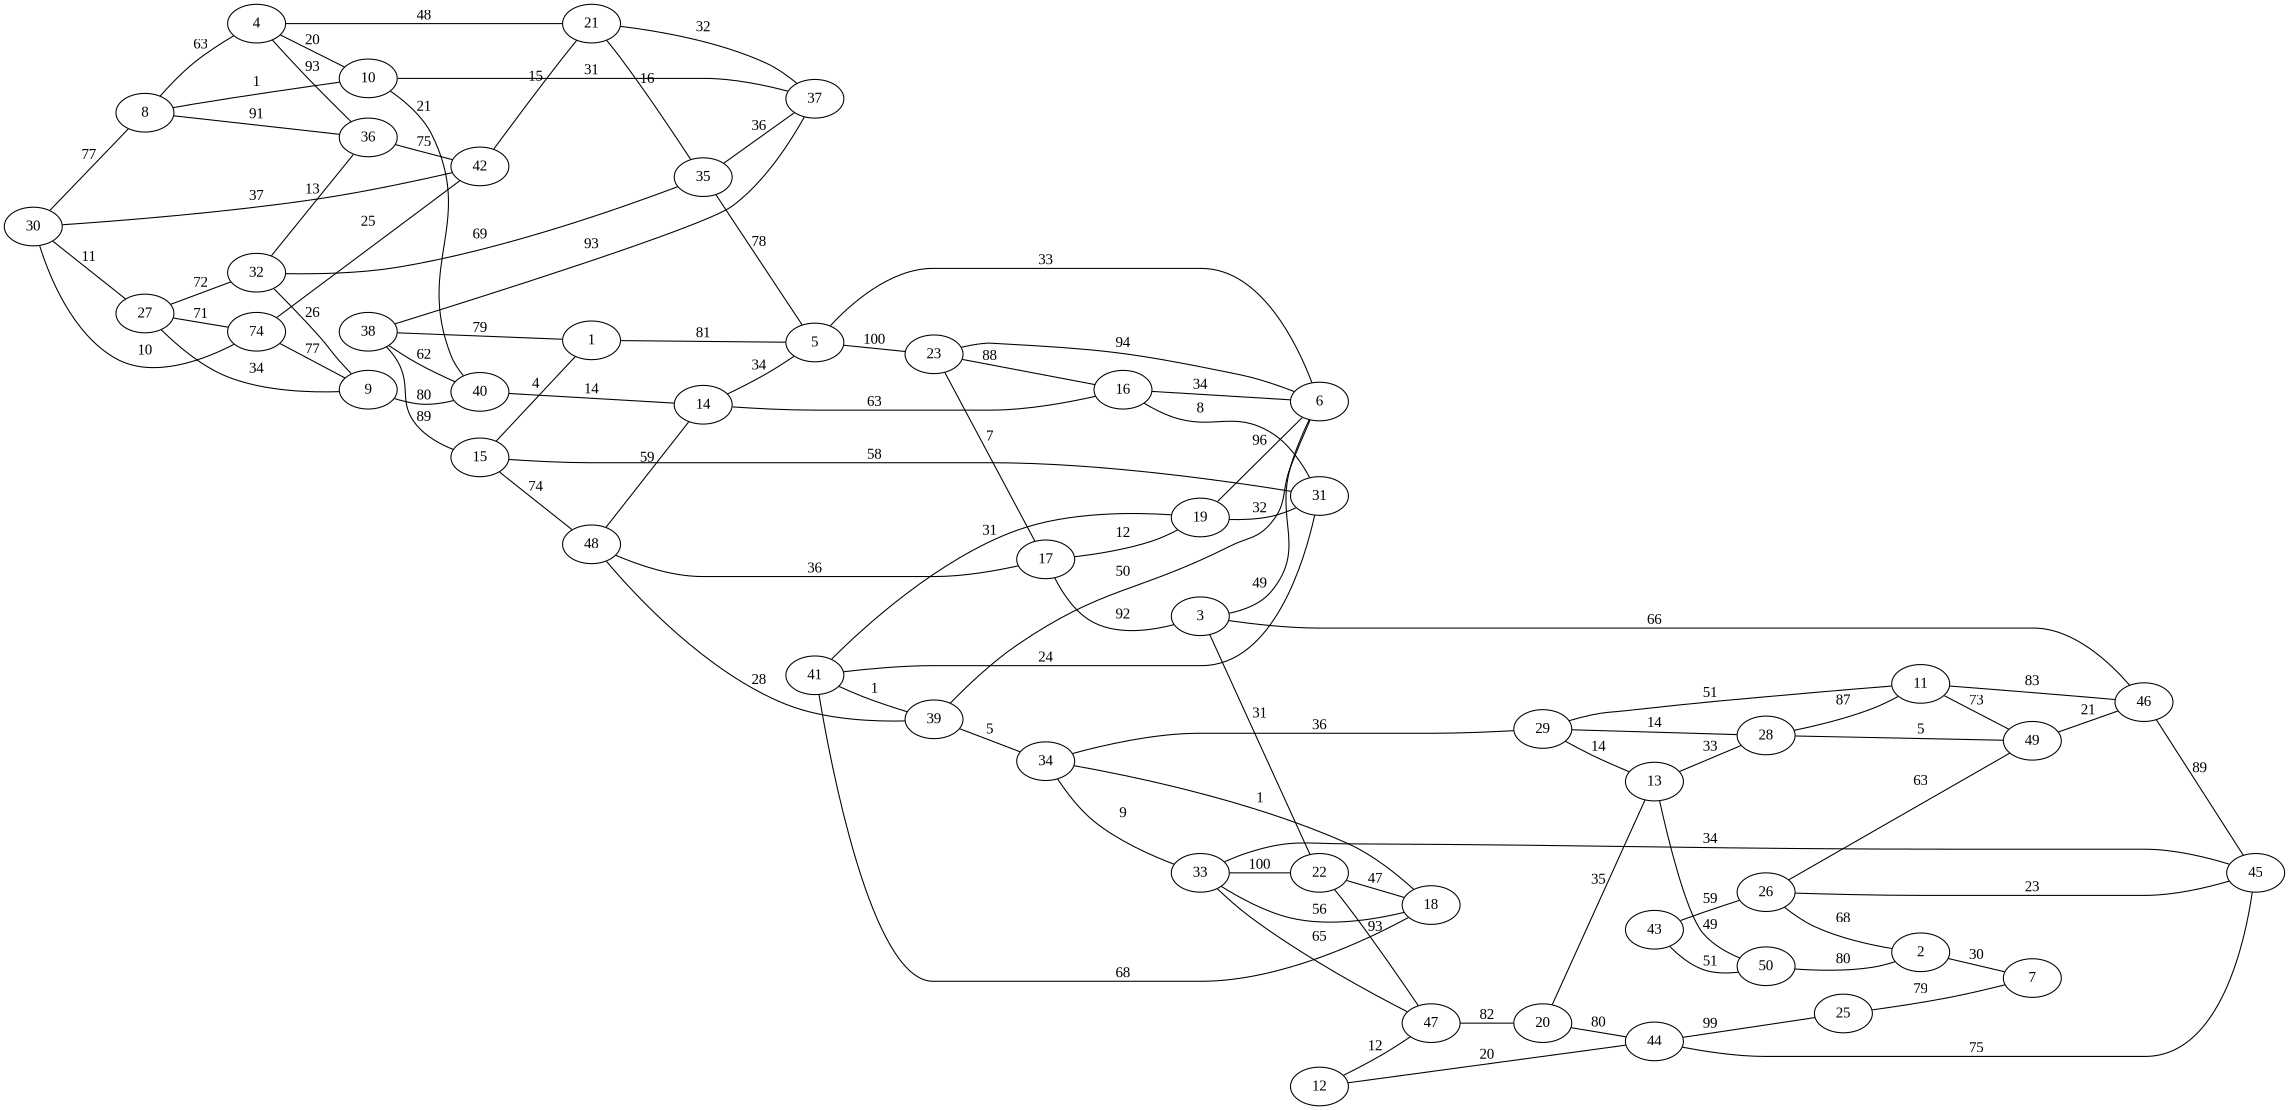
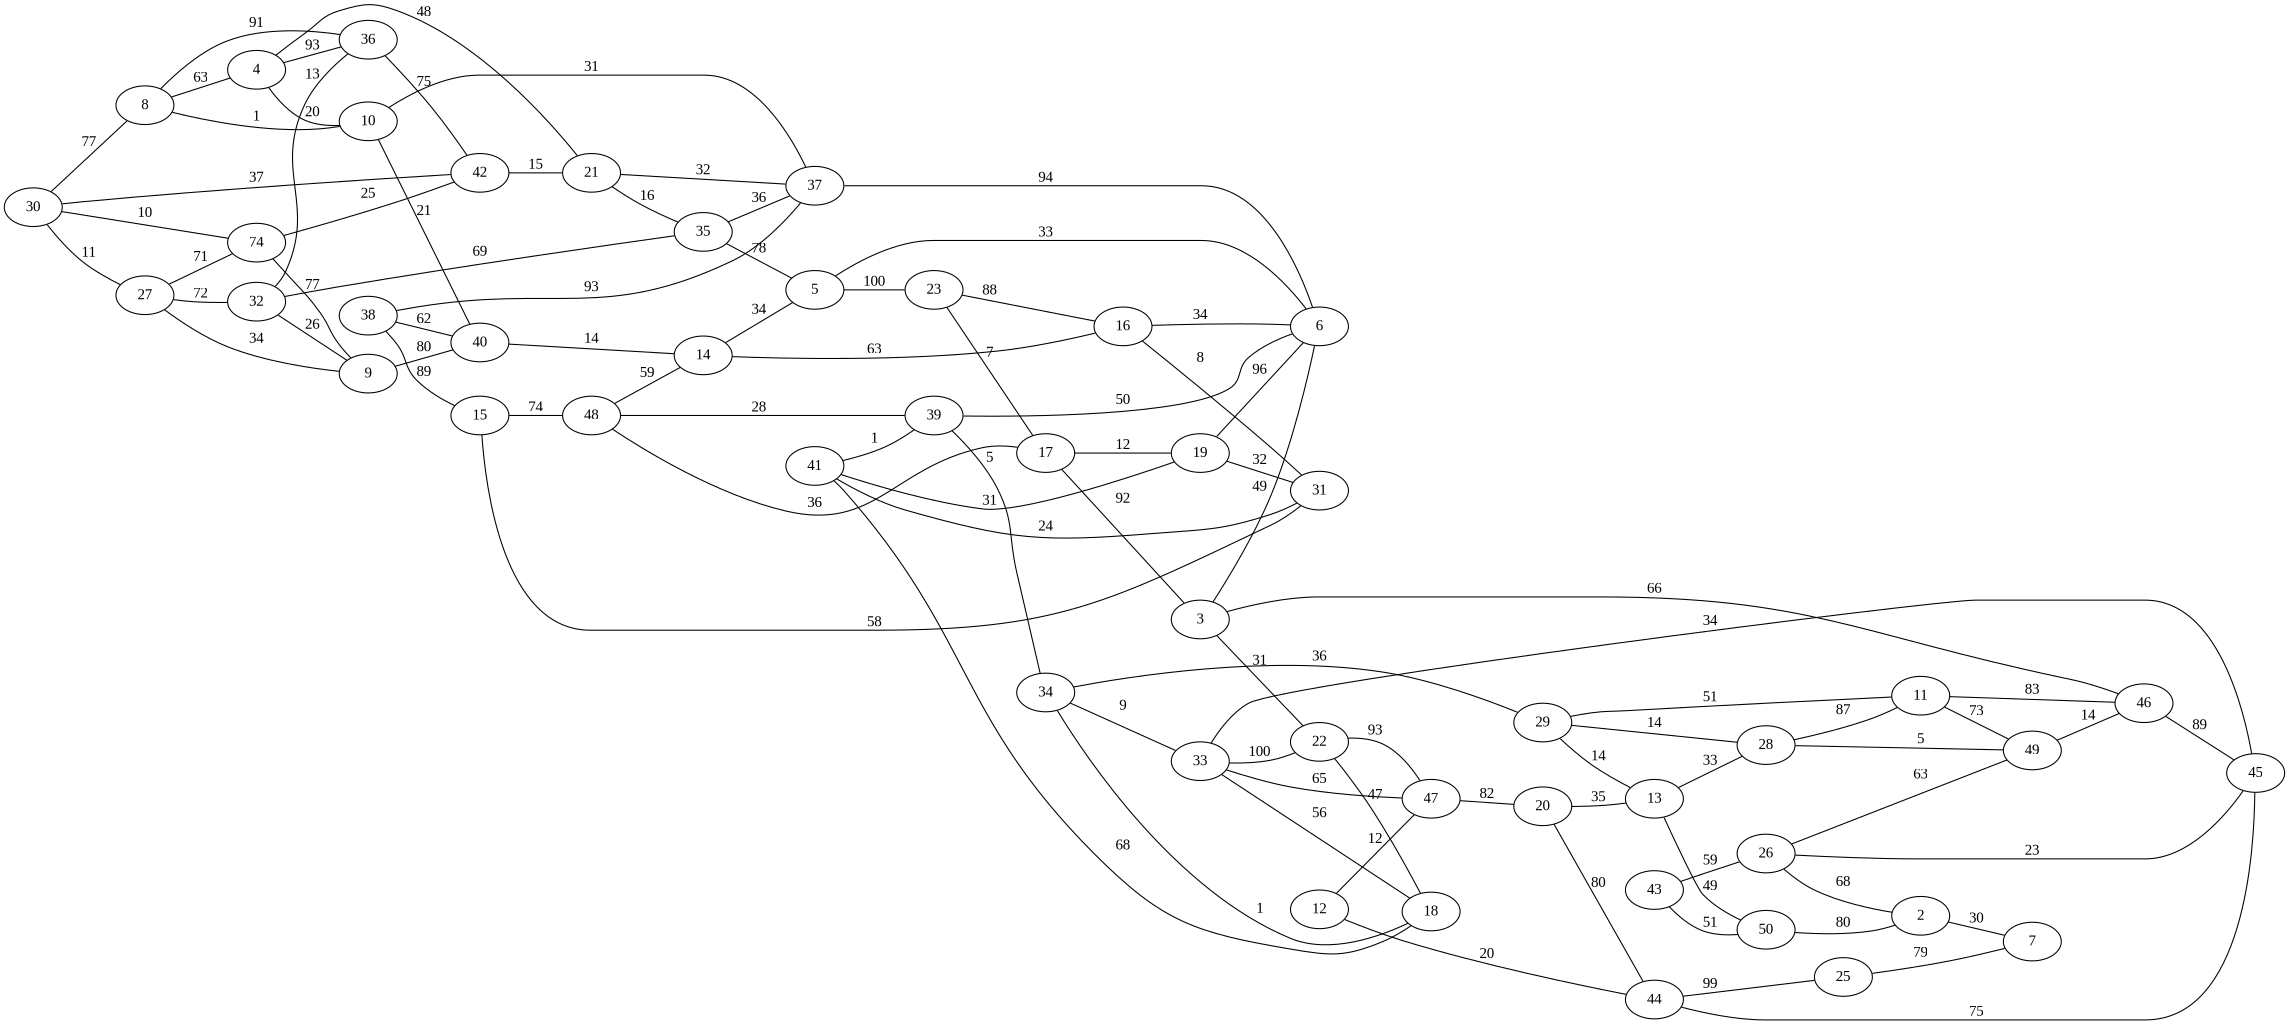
(592, 340) -> none
(1130, 355) -> (1110, 186)
(2088, 710) -> (2088, 716)
